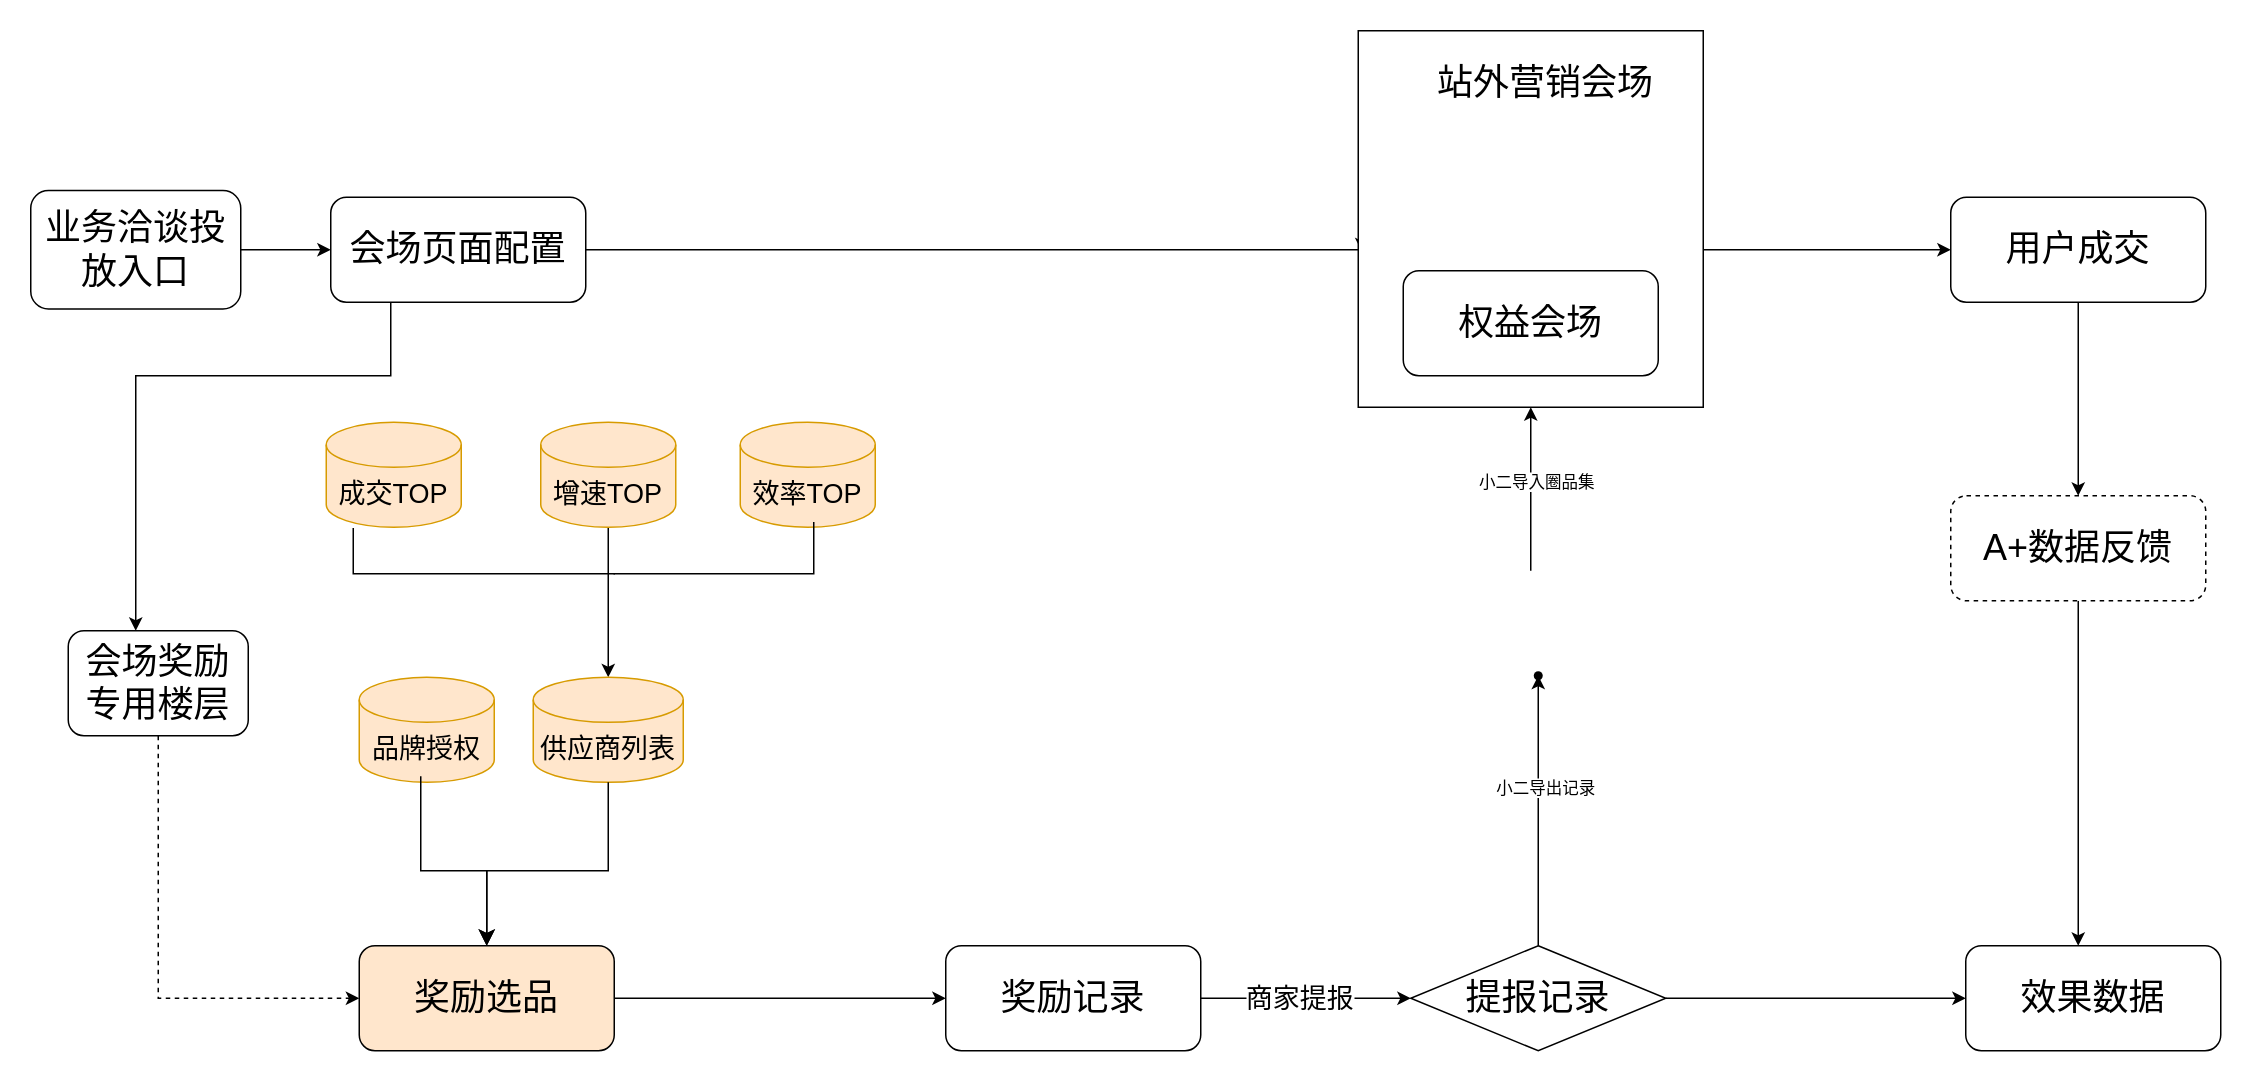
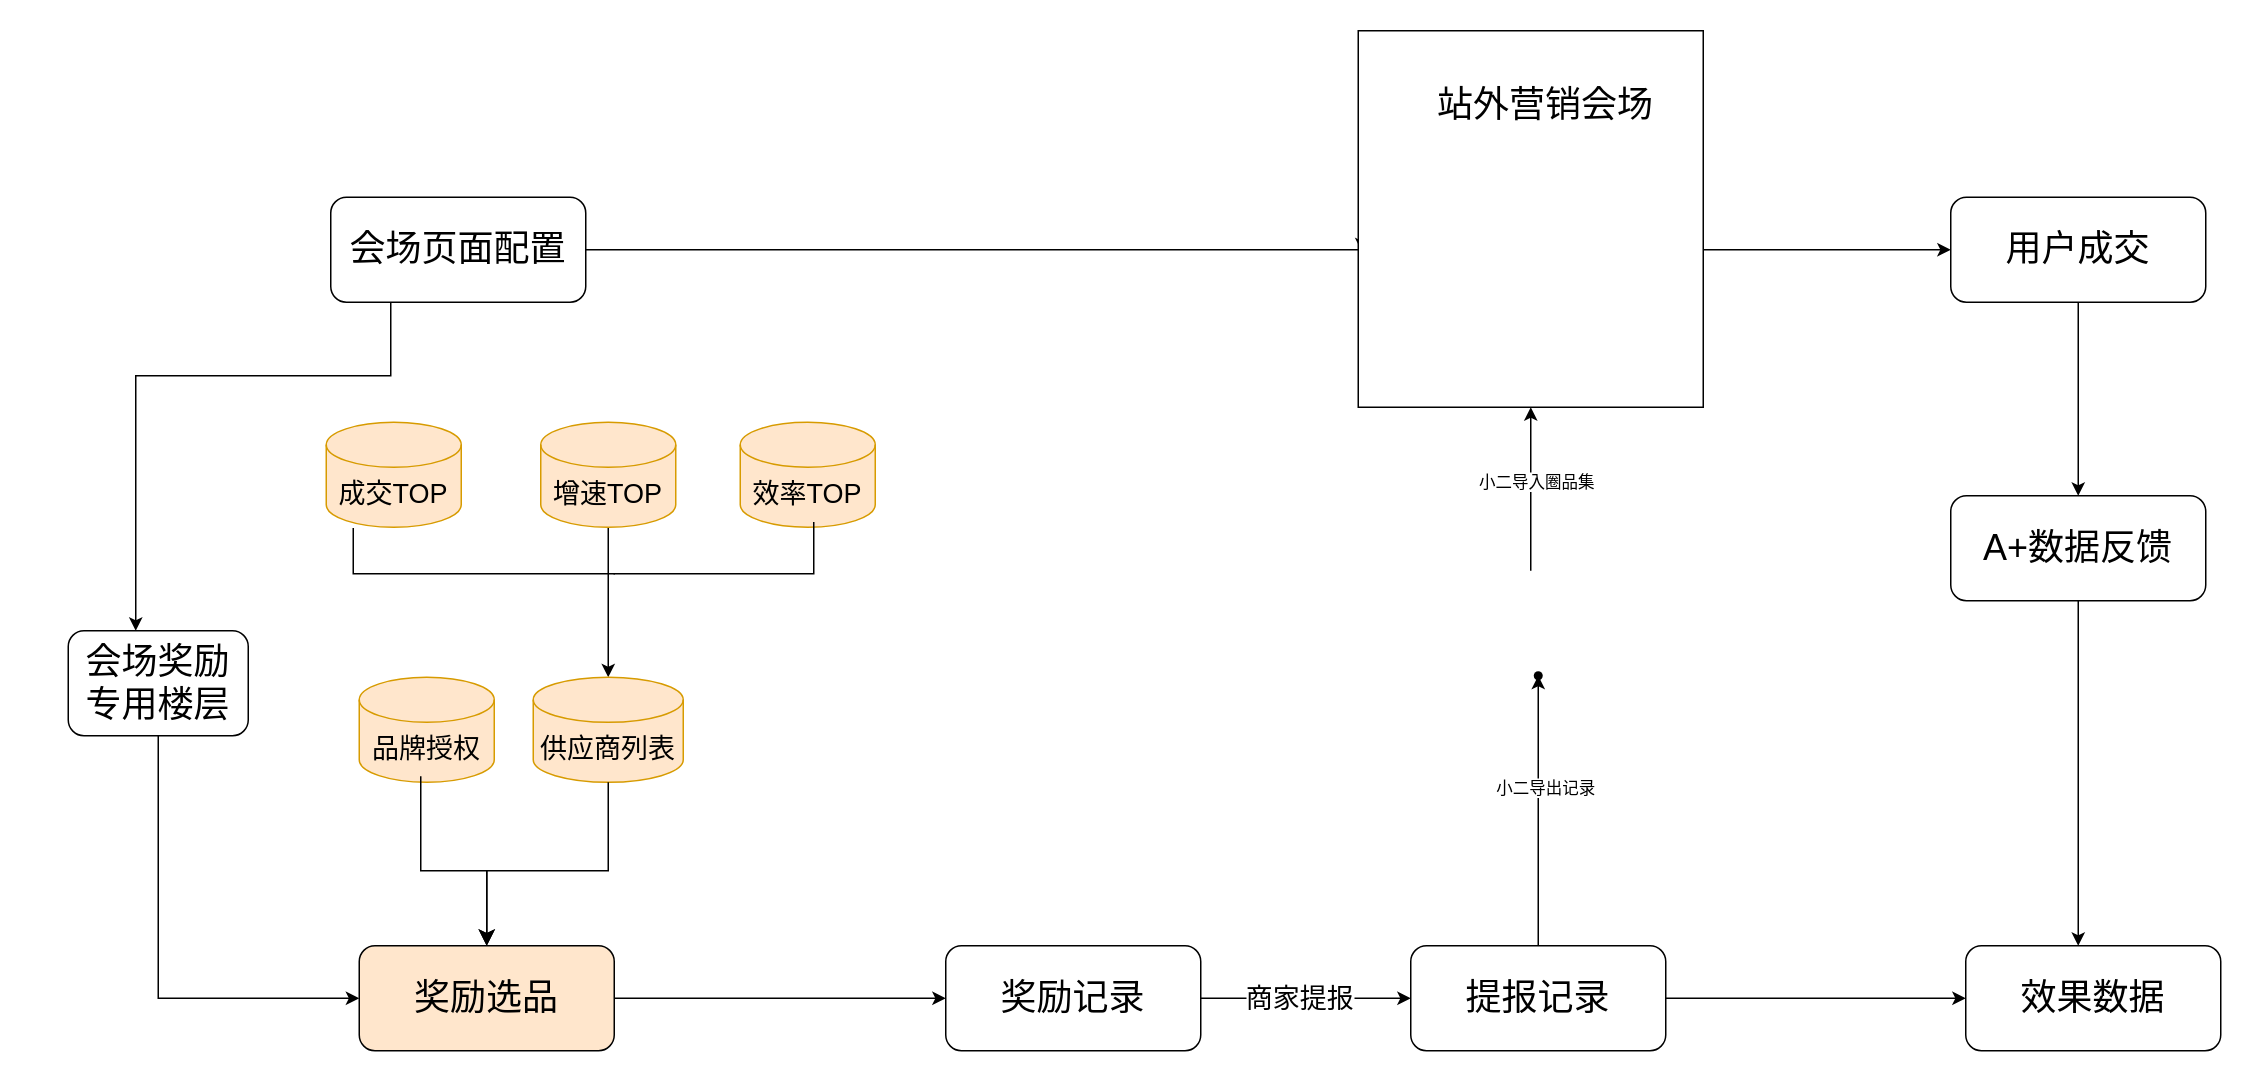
(1546, 83) -> (1546, 106)
(136, 250) -> none
(281, 250) -> none
(1531, 323) -> none
(2078, 548) -> (2078, 548)
(158, 962) -> (158, 962)
(1538, 998) -> (1538, 998)
